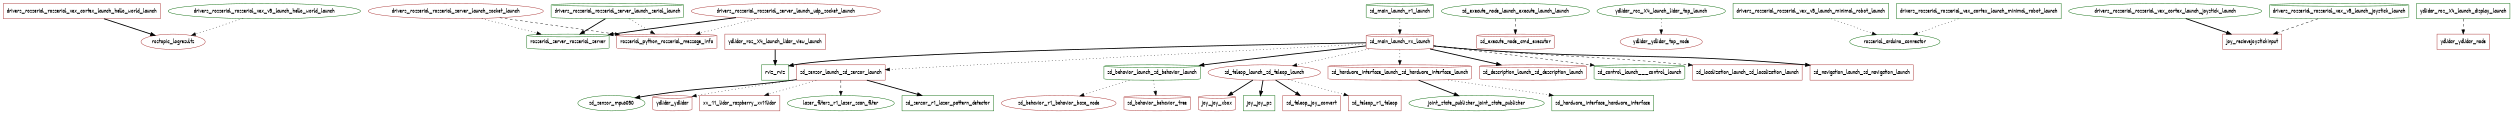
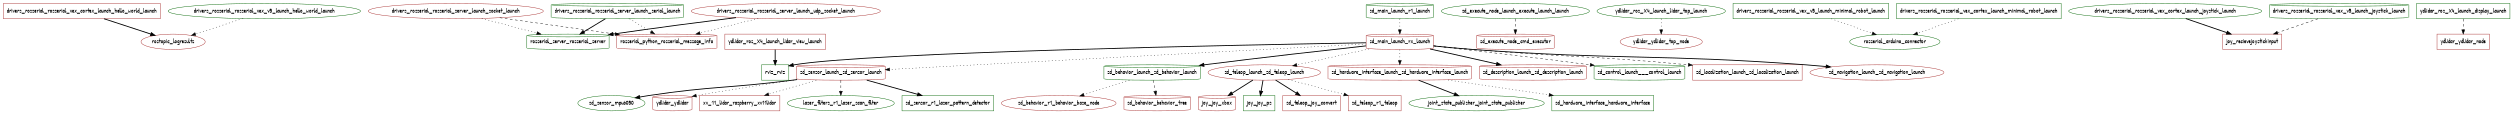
(841, 72) -> (841, 72)
(1862, 72) -> (1877, 72)
(1154, 86) -> (1154, 86)
